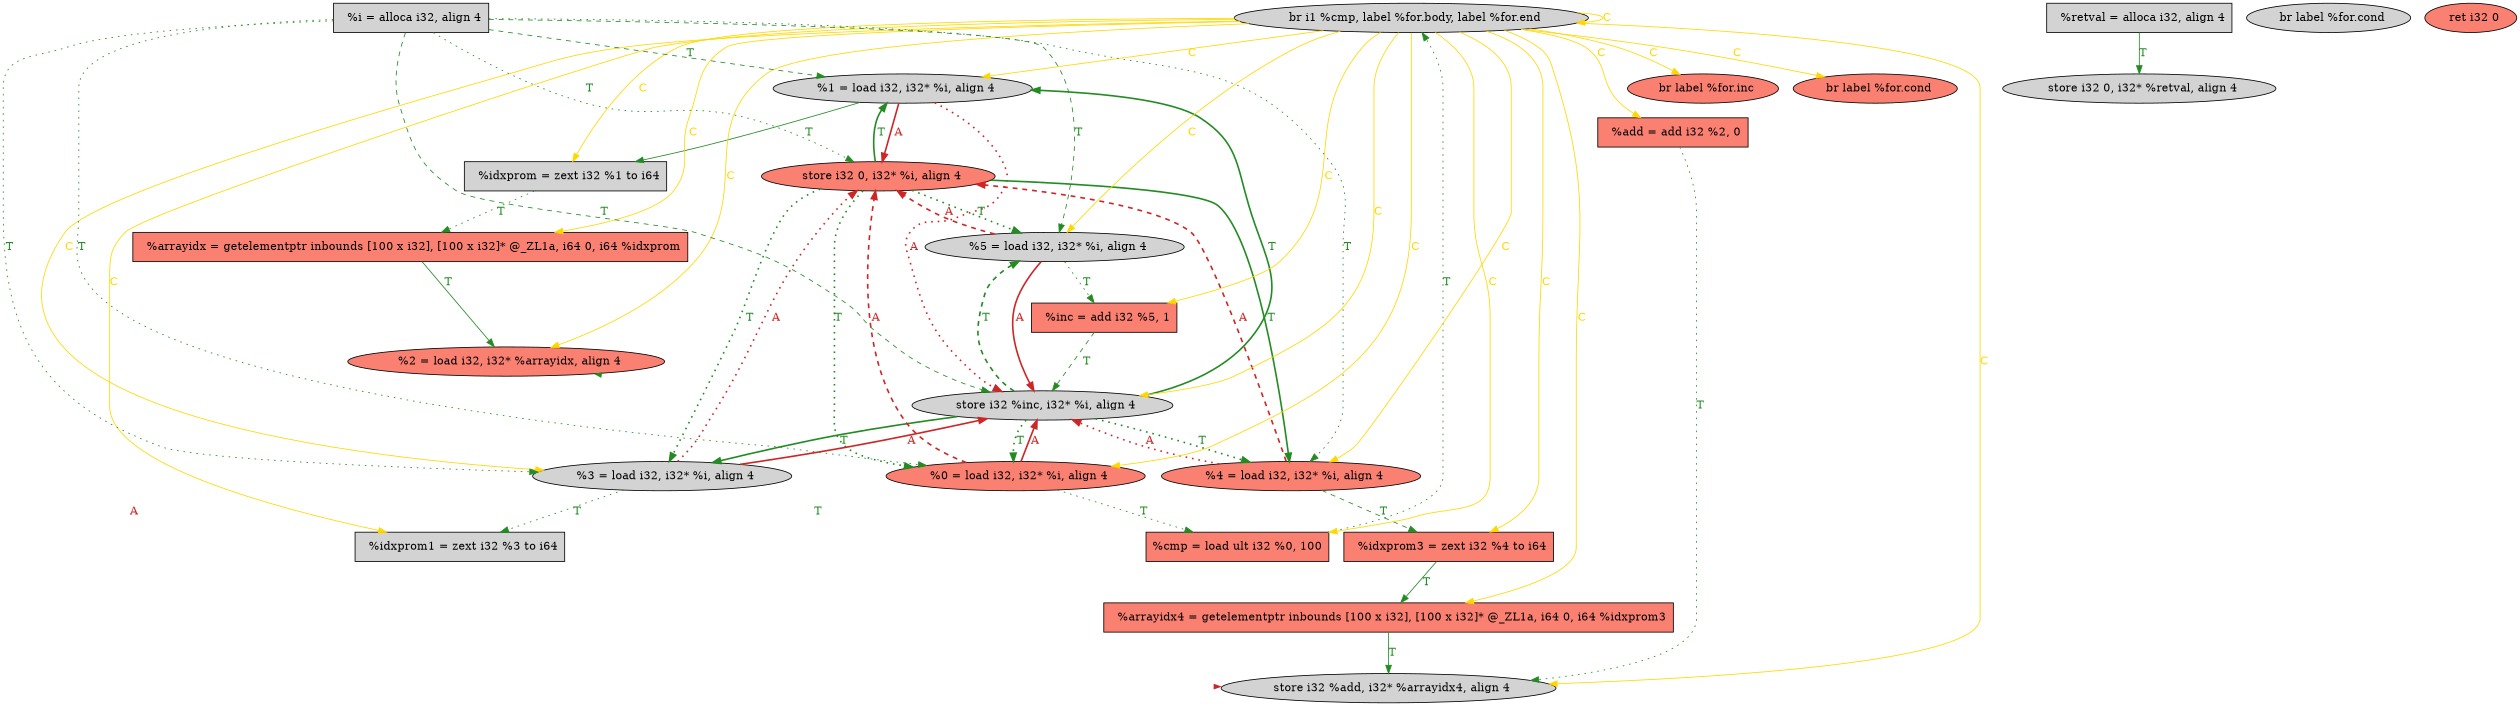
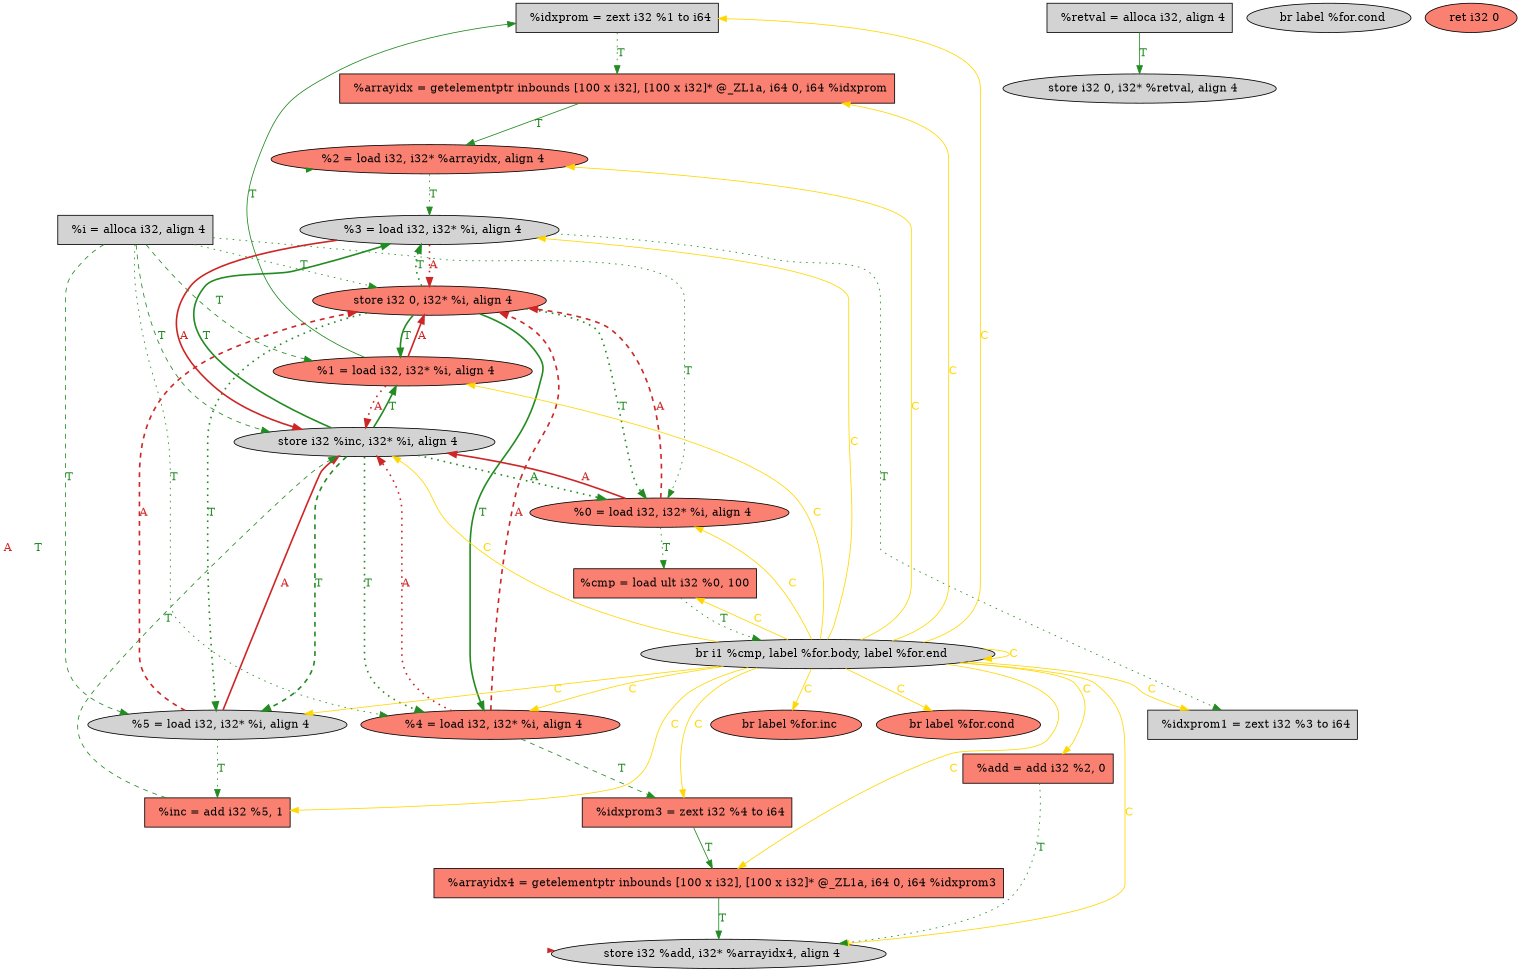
(903, 89) -> (403, 371)
(16, 311) -> (429, 191)
(1020, 441) -> (534, 477)
